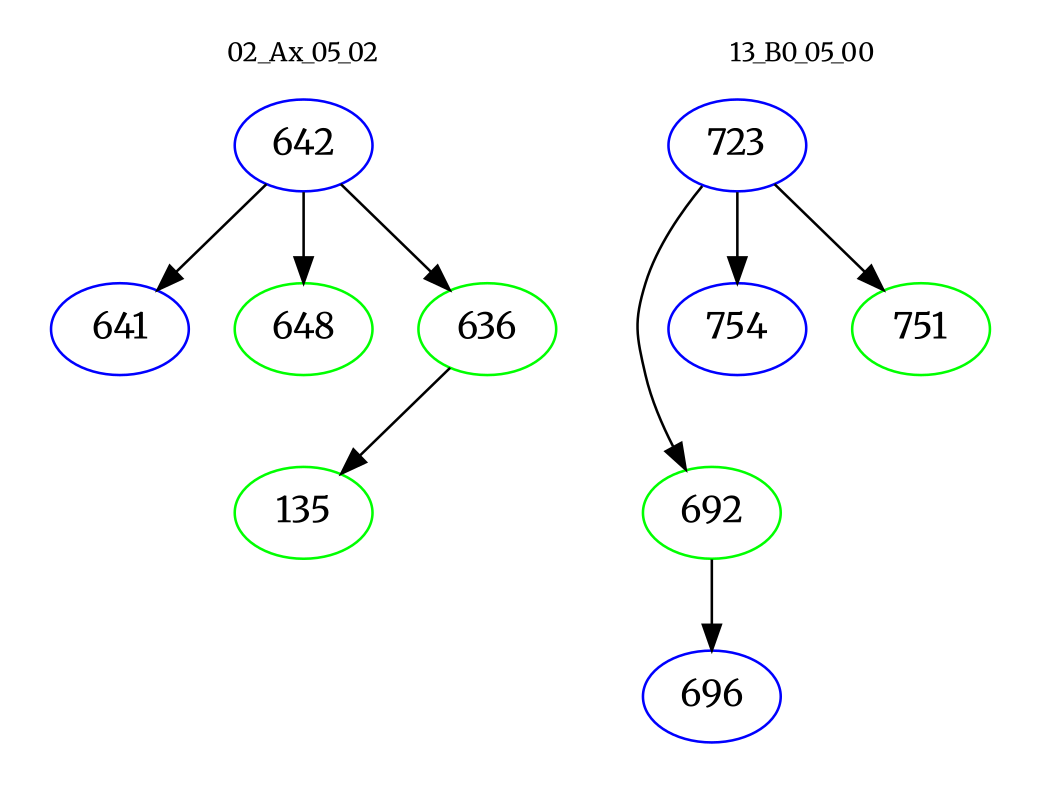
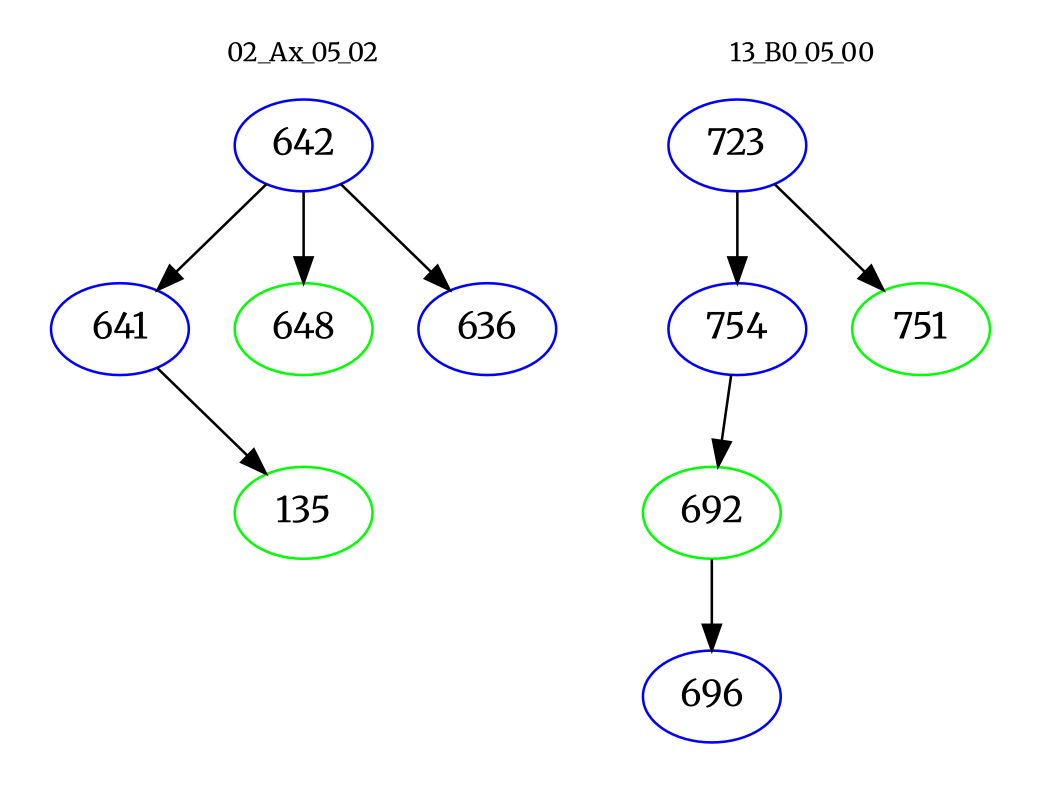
(639, 311) -> (726, 408)
(487, 329) -> (487, 329)
(405, 412) -> (202, 412)
